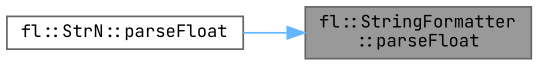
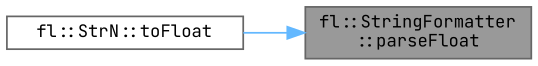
(125, 33) -> (125, 33)
